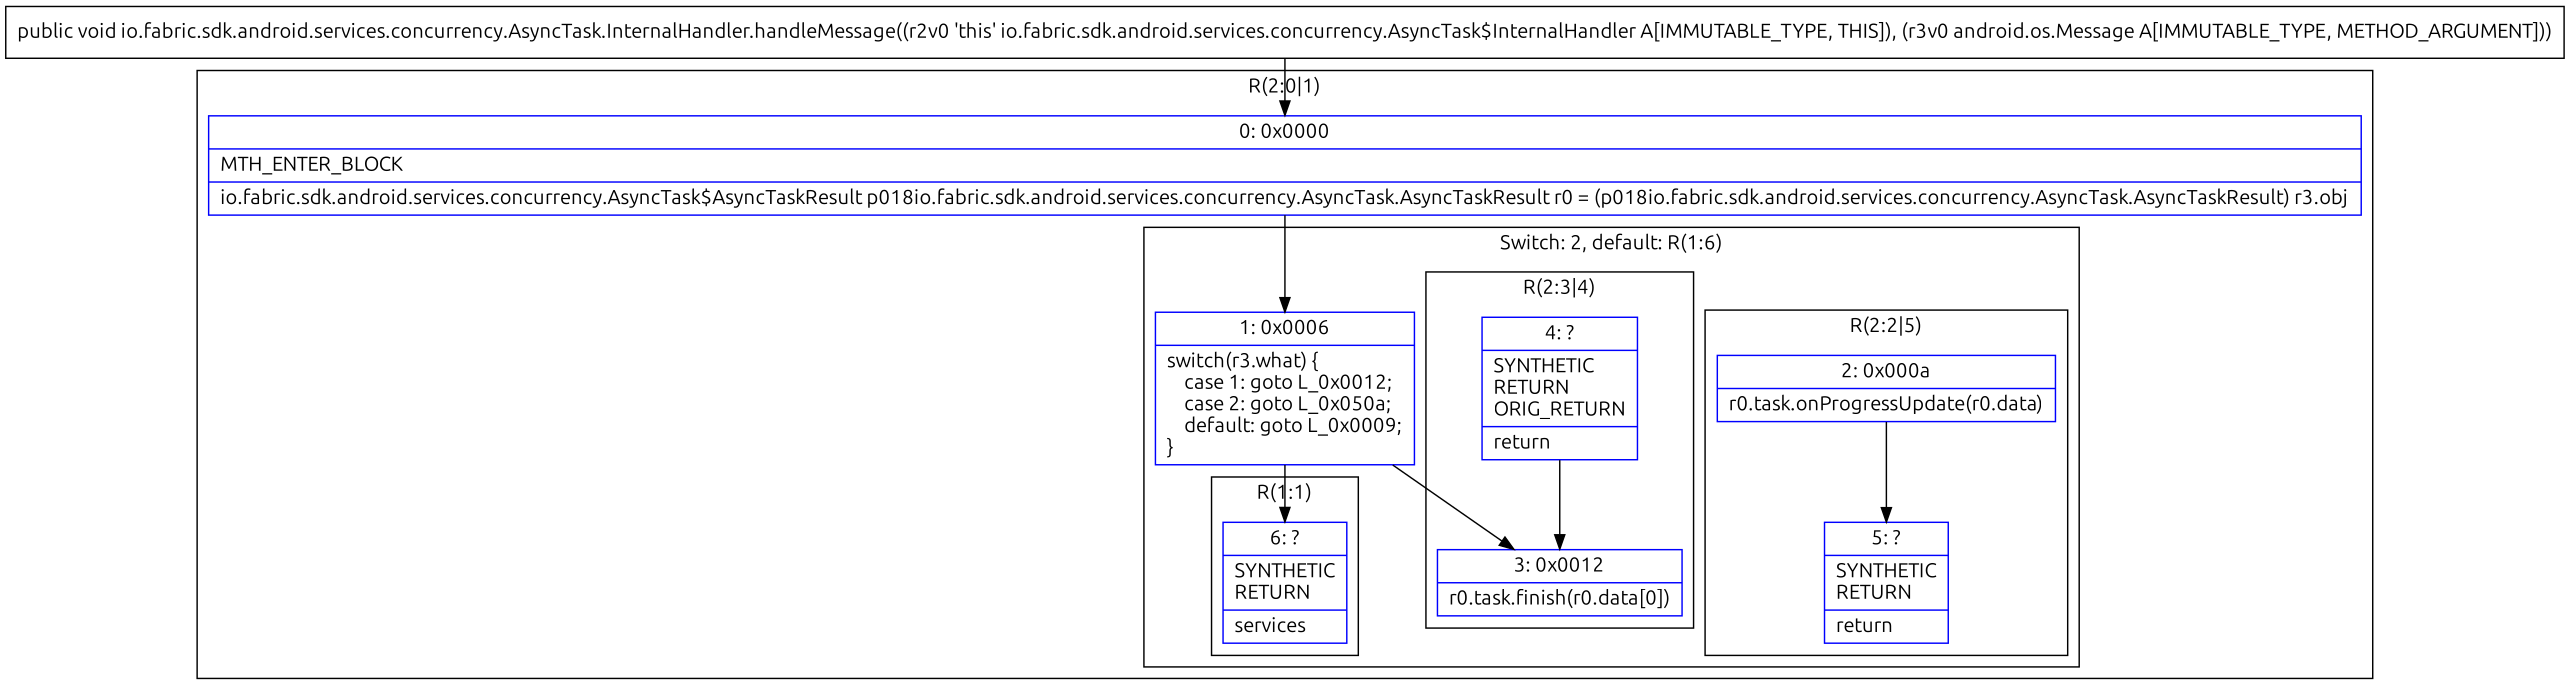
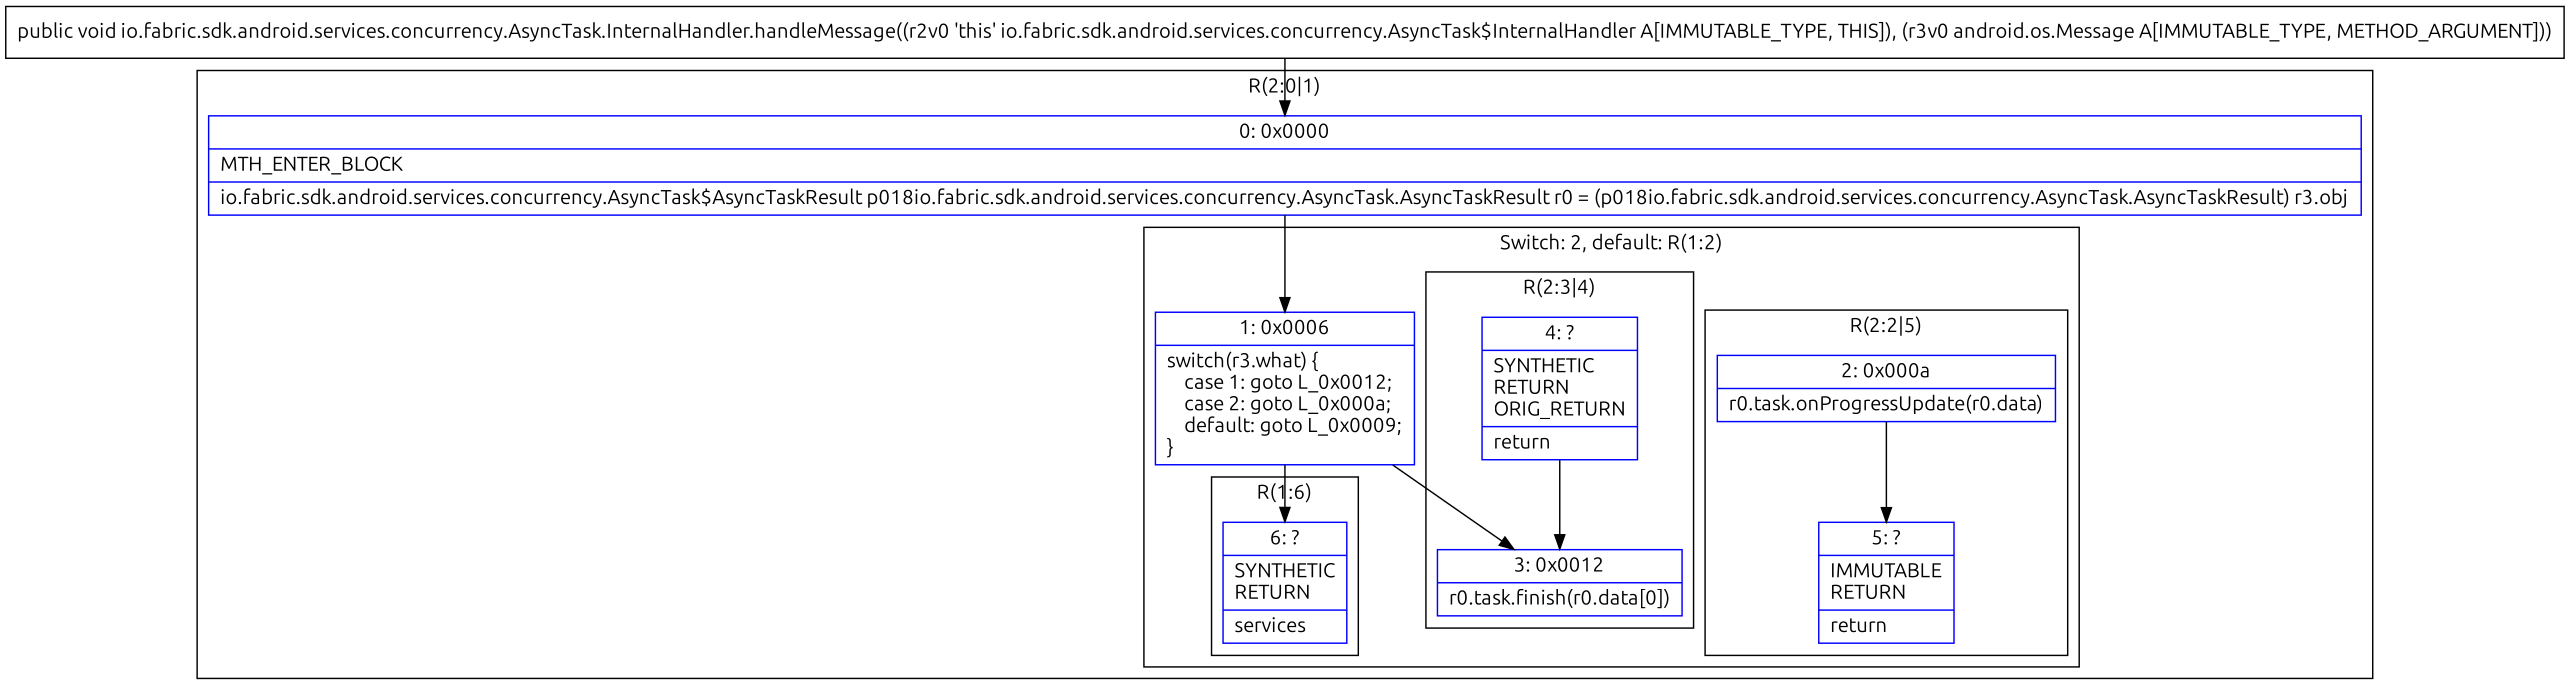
(1612, 244) -> (1612, 244)
(1280, 404) -> (1280, 404)
(1285, 494) -> (1285, 494)
(1886, 571) -> (1886, 571)
